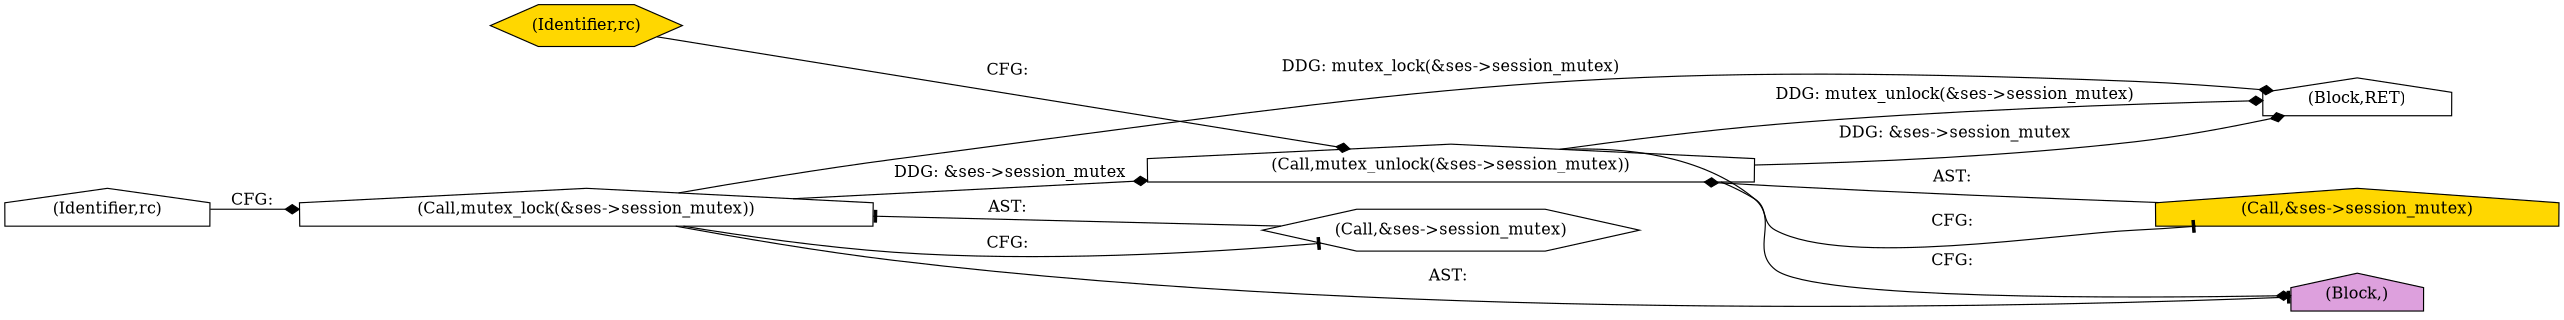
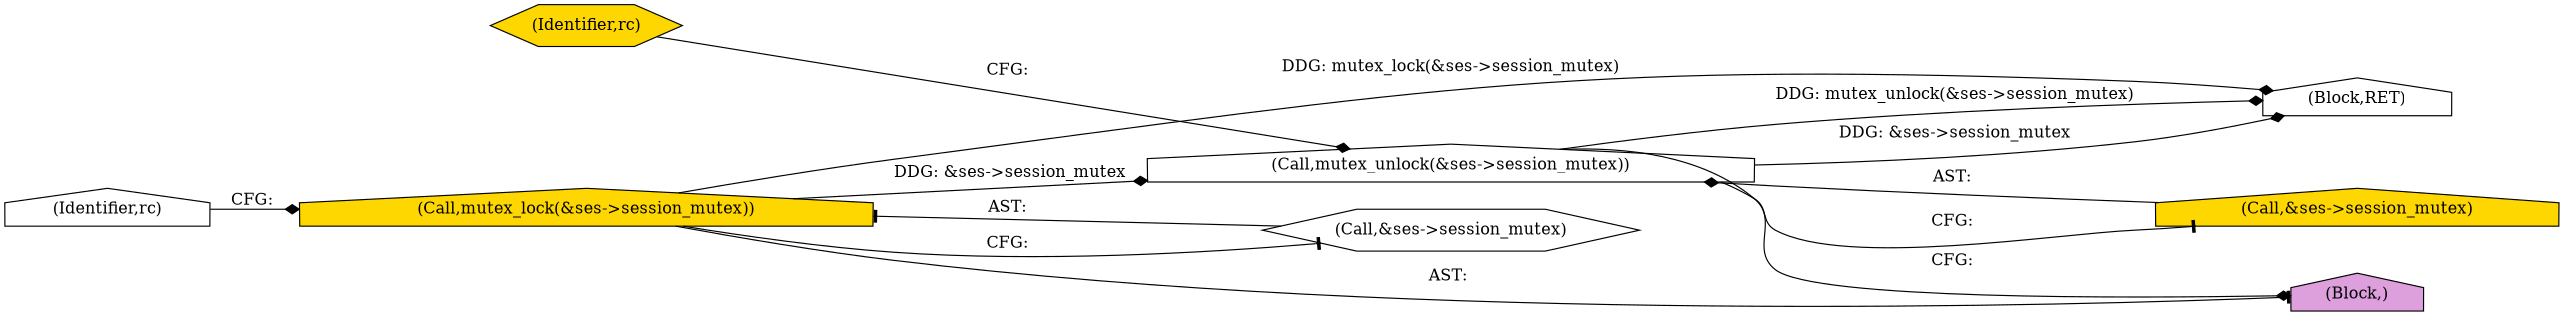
(586, 209) -> (586, 209)
